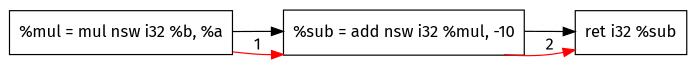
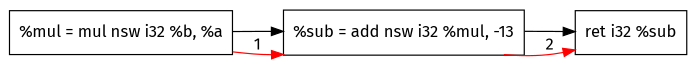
(404, 33) -> (404, 33)
